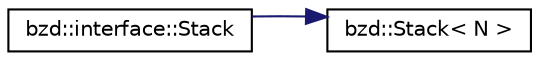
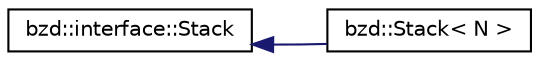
(279, 16) -> (300, 44)
